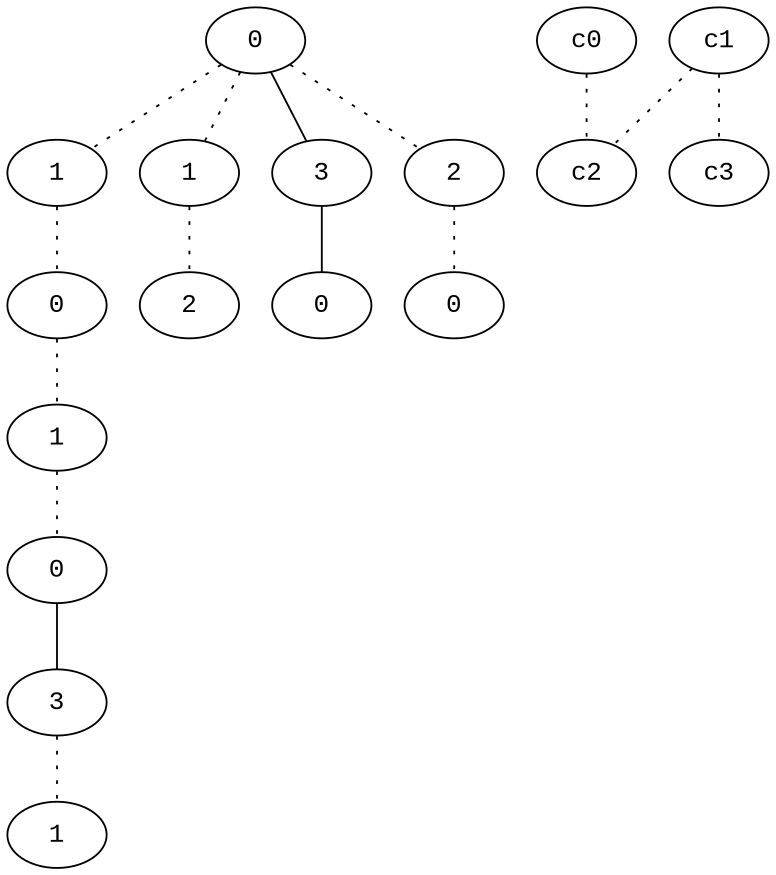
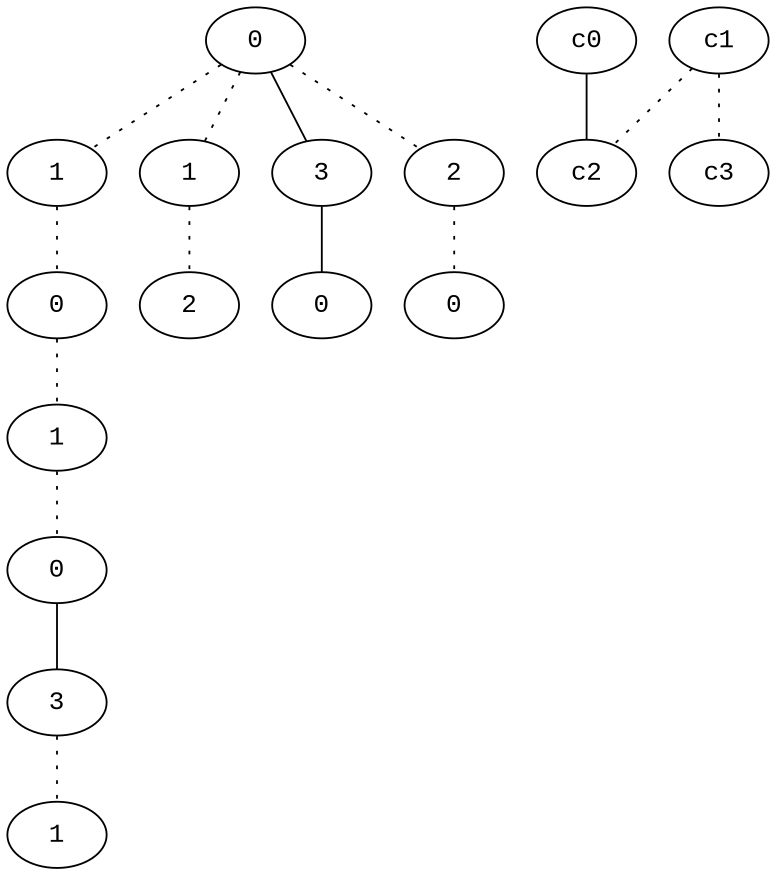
(587, 107) -> (587, 107)
